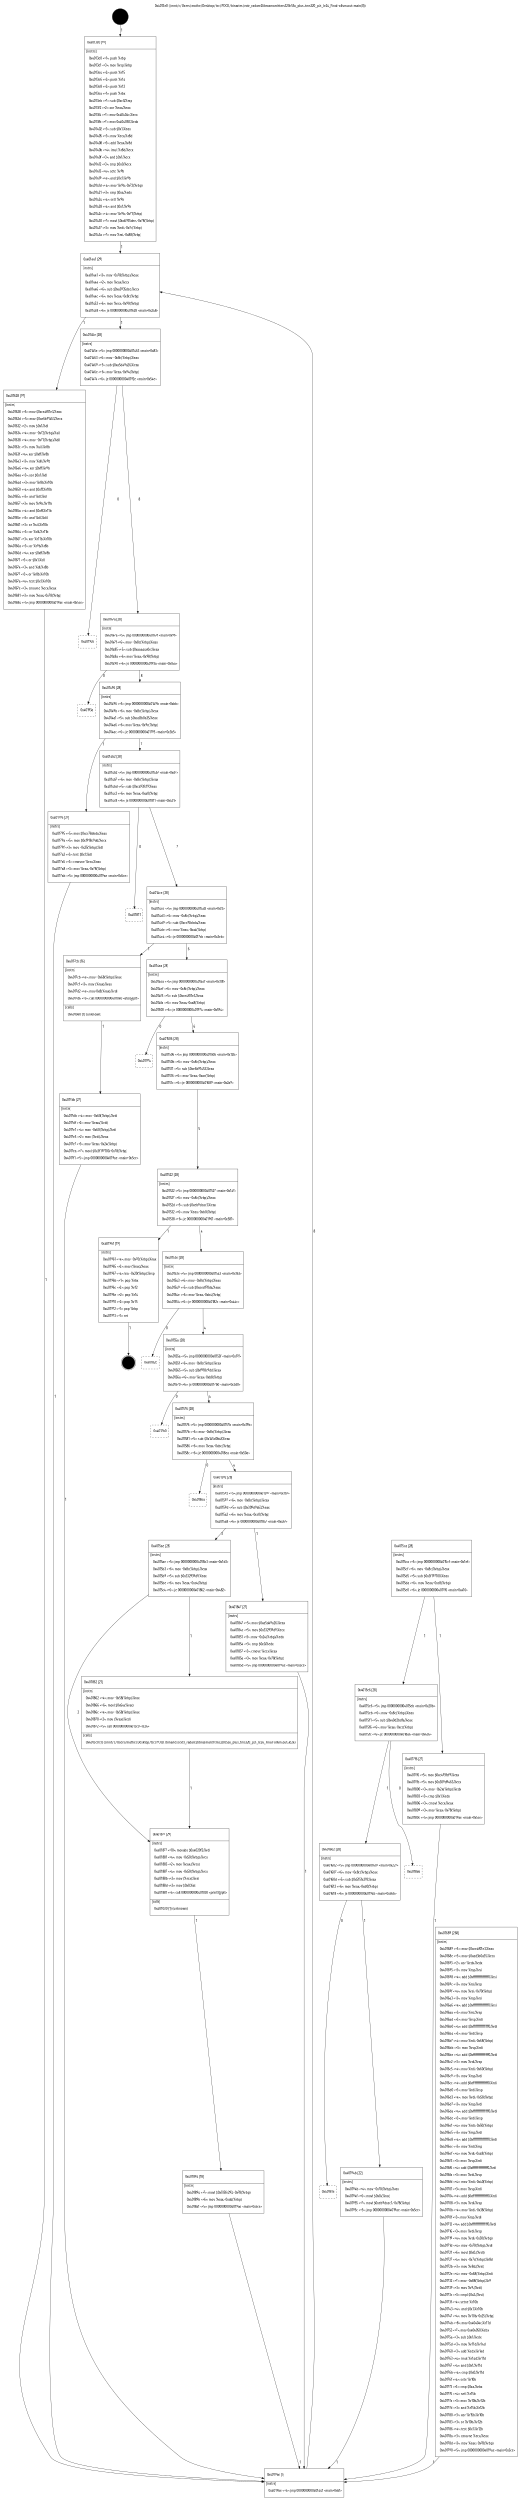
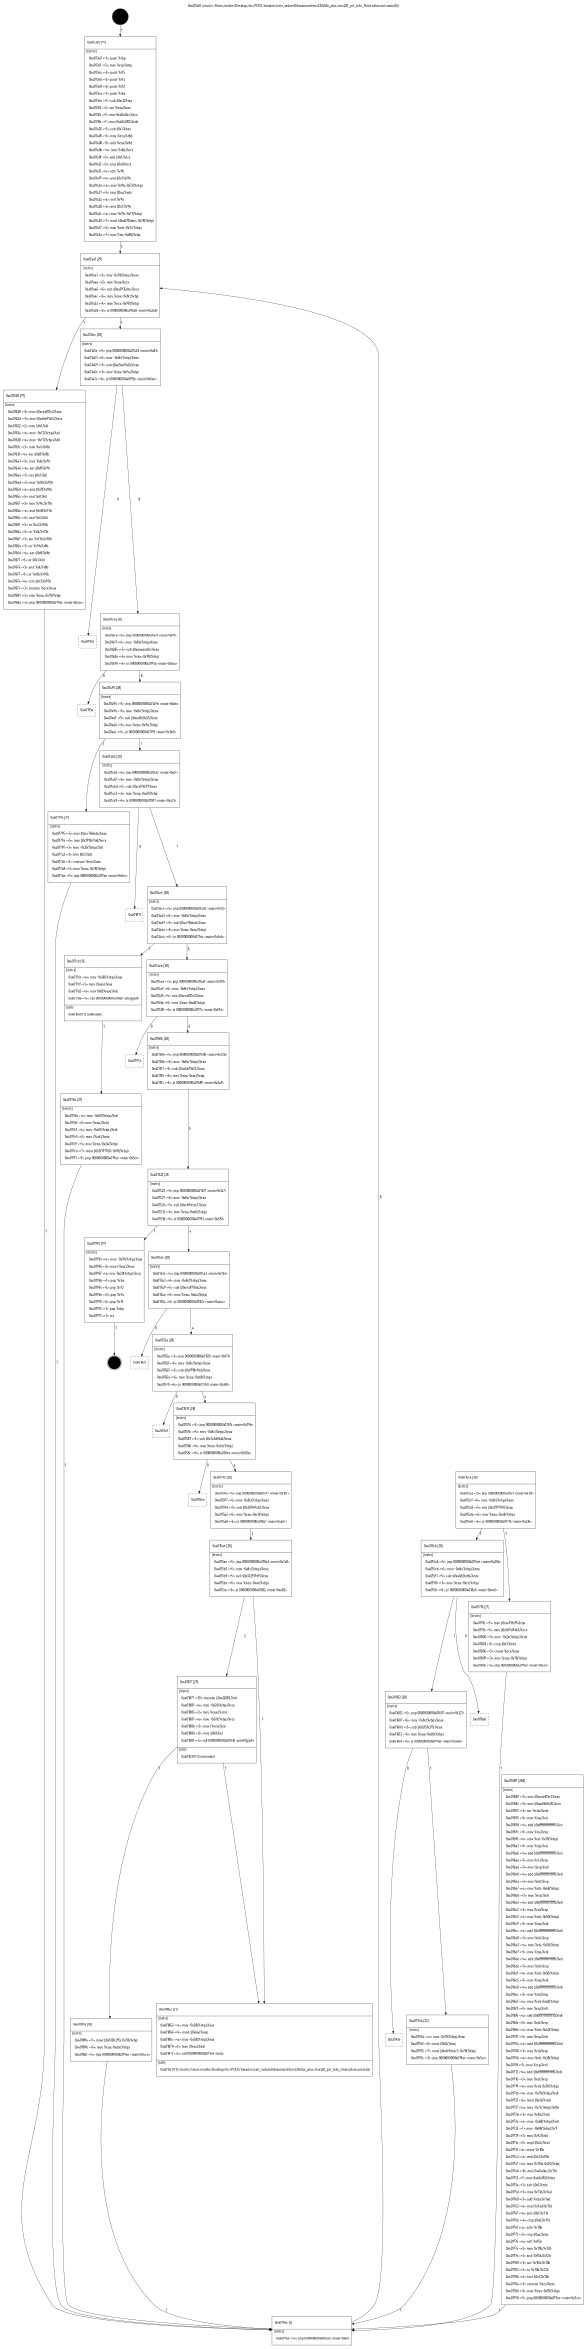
(267, 1637) -> none
(190, 1788) -> (241, 1882)
